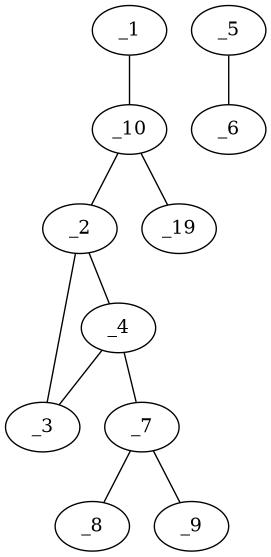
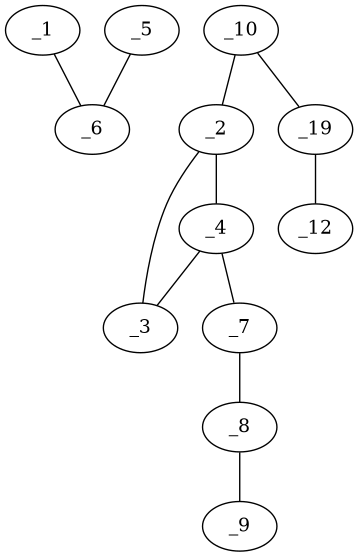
(130, 80) -> (68, 80)
none -> (316, 229)
(167, 477) -> (240, 477)
